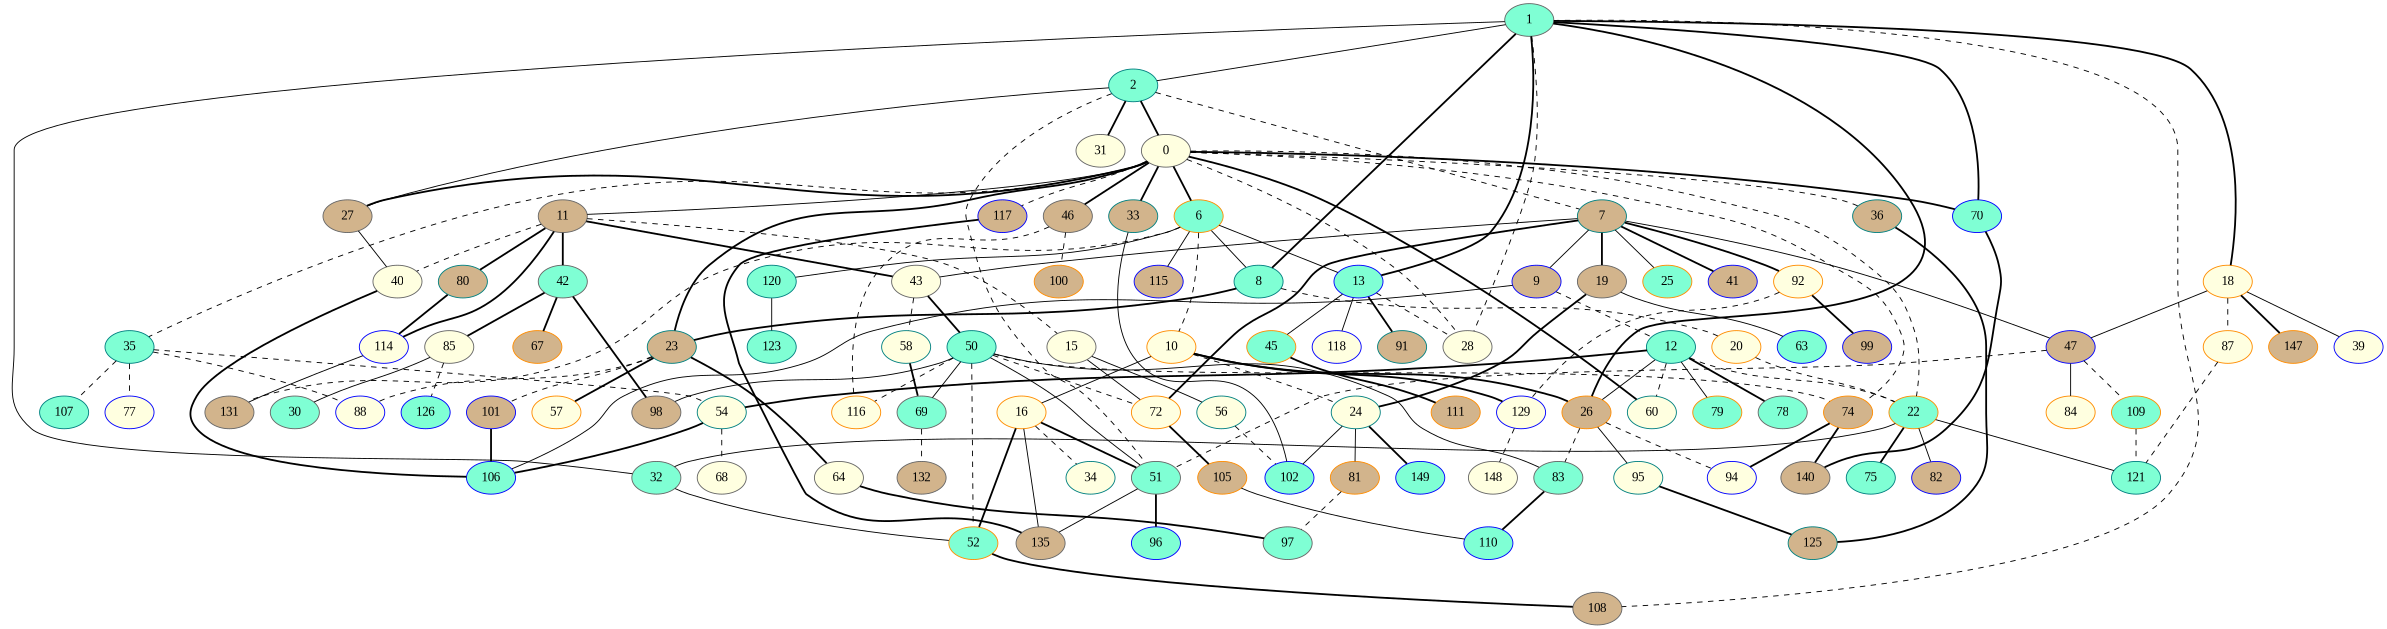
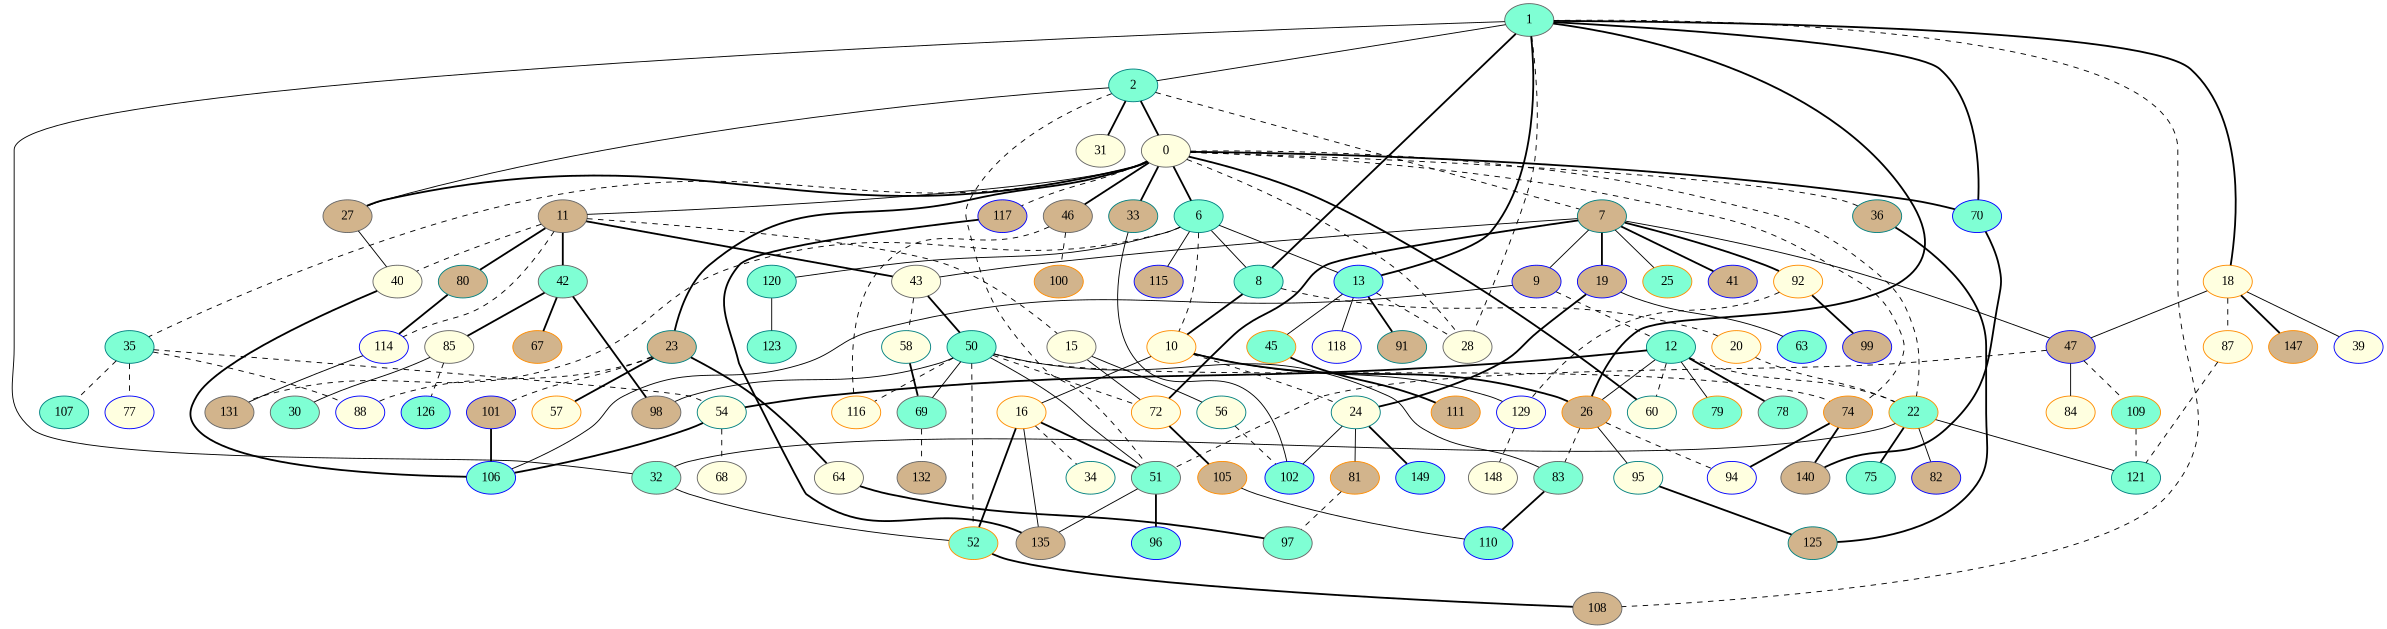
(1199, 216) -> (1199, 216)
(1602, 282) -> (1602, 282)
(491, 301) -> (491, 301)
(992, 314) -> (1215, 314)
(1349, 375) -> (1349, 375)
